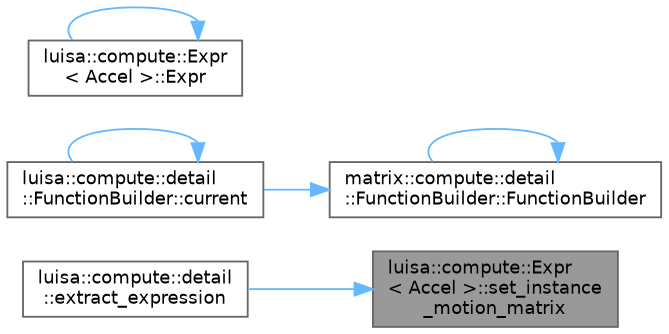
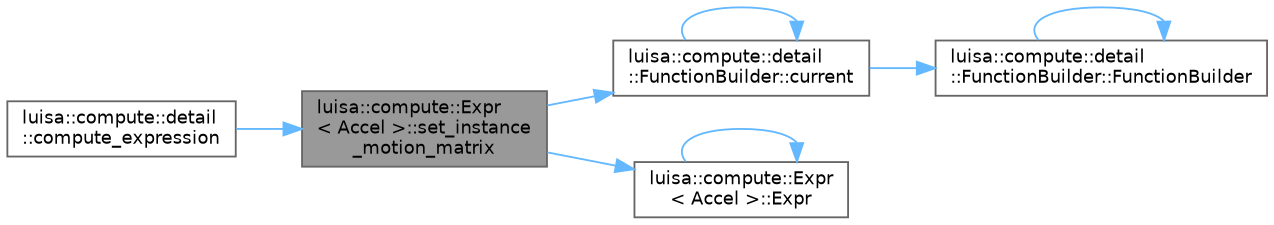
none -> (571, 101)
none -> (581, 159)
(495, 190) -> (1101, 68)
(135, 289) -> (122, 129)
